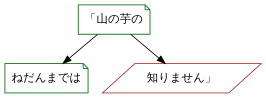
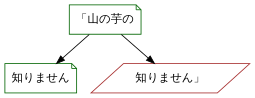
(46, 78) -> (41, 78)
